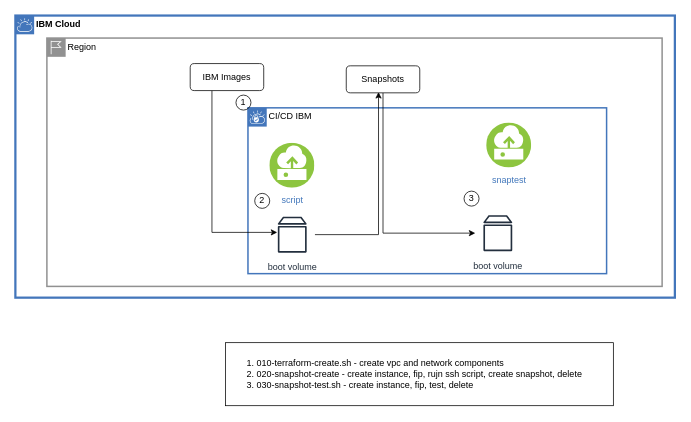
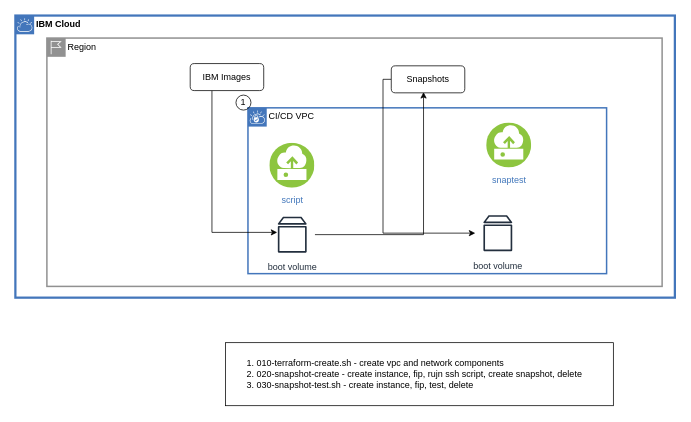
(383, 79) -> (428, 79)
(290, 117) -> (290, 117)
(471, 198) -> none
(262, 201) -> none
